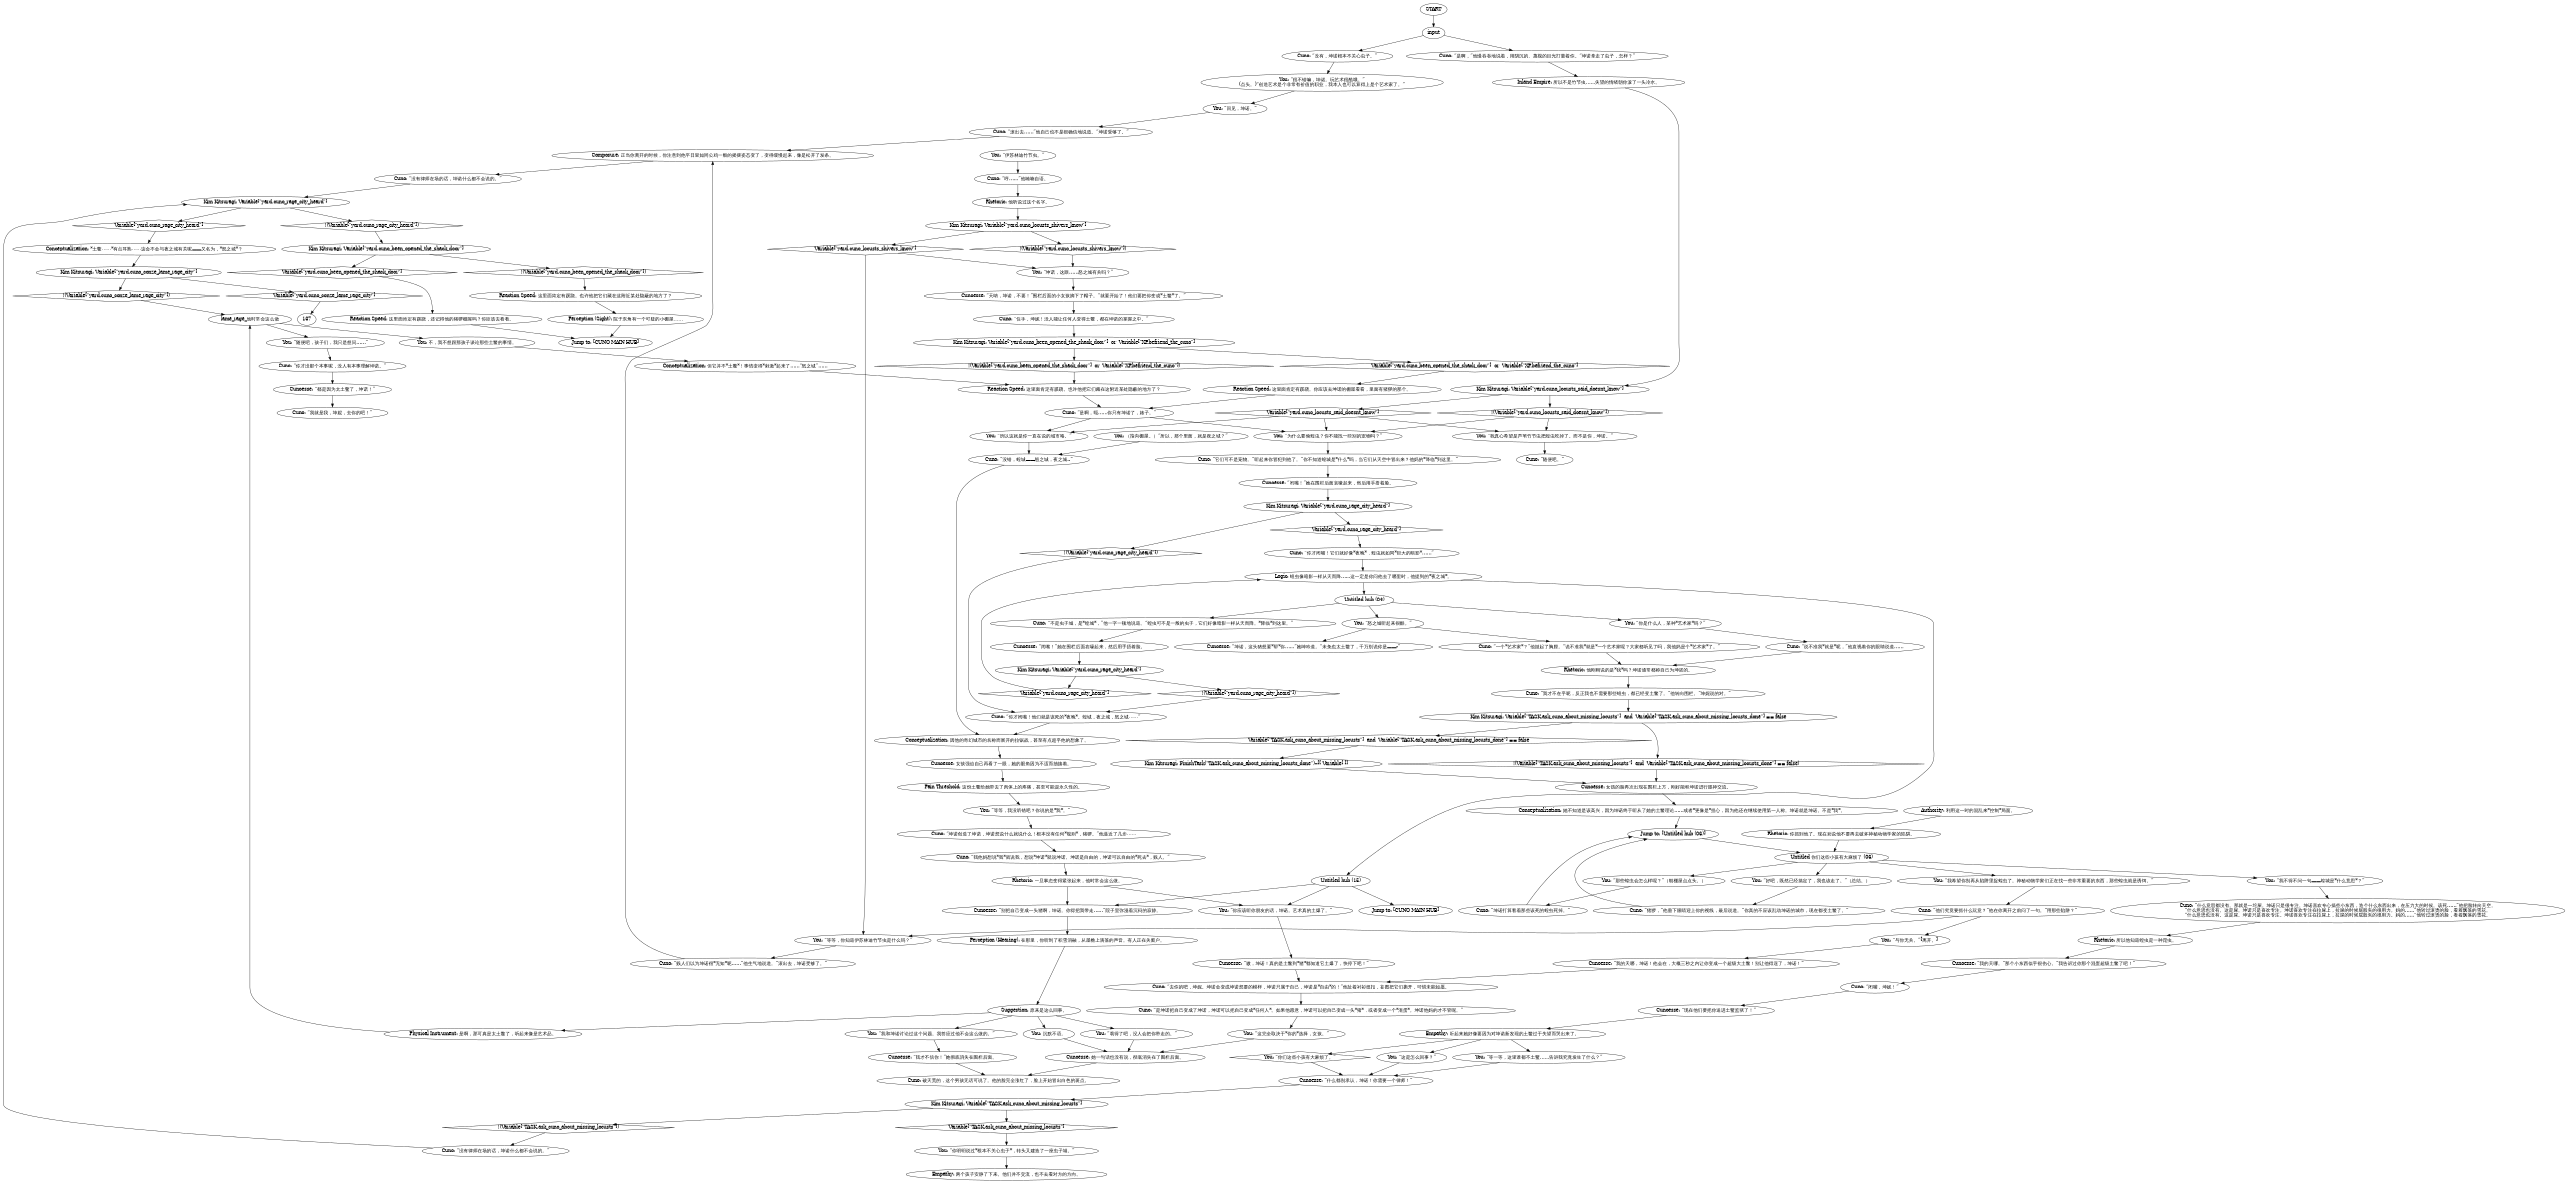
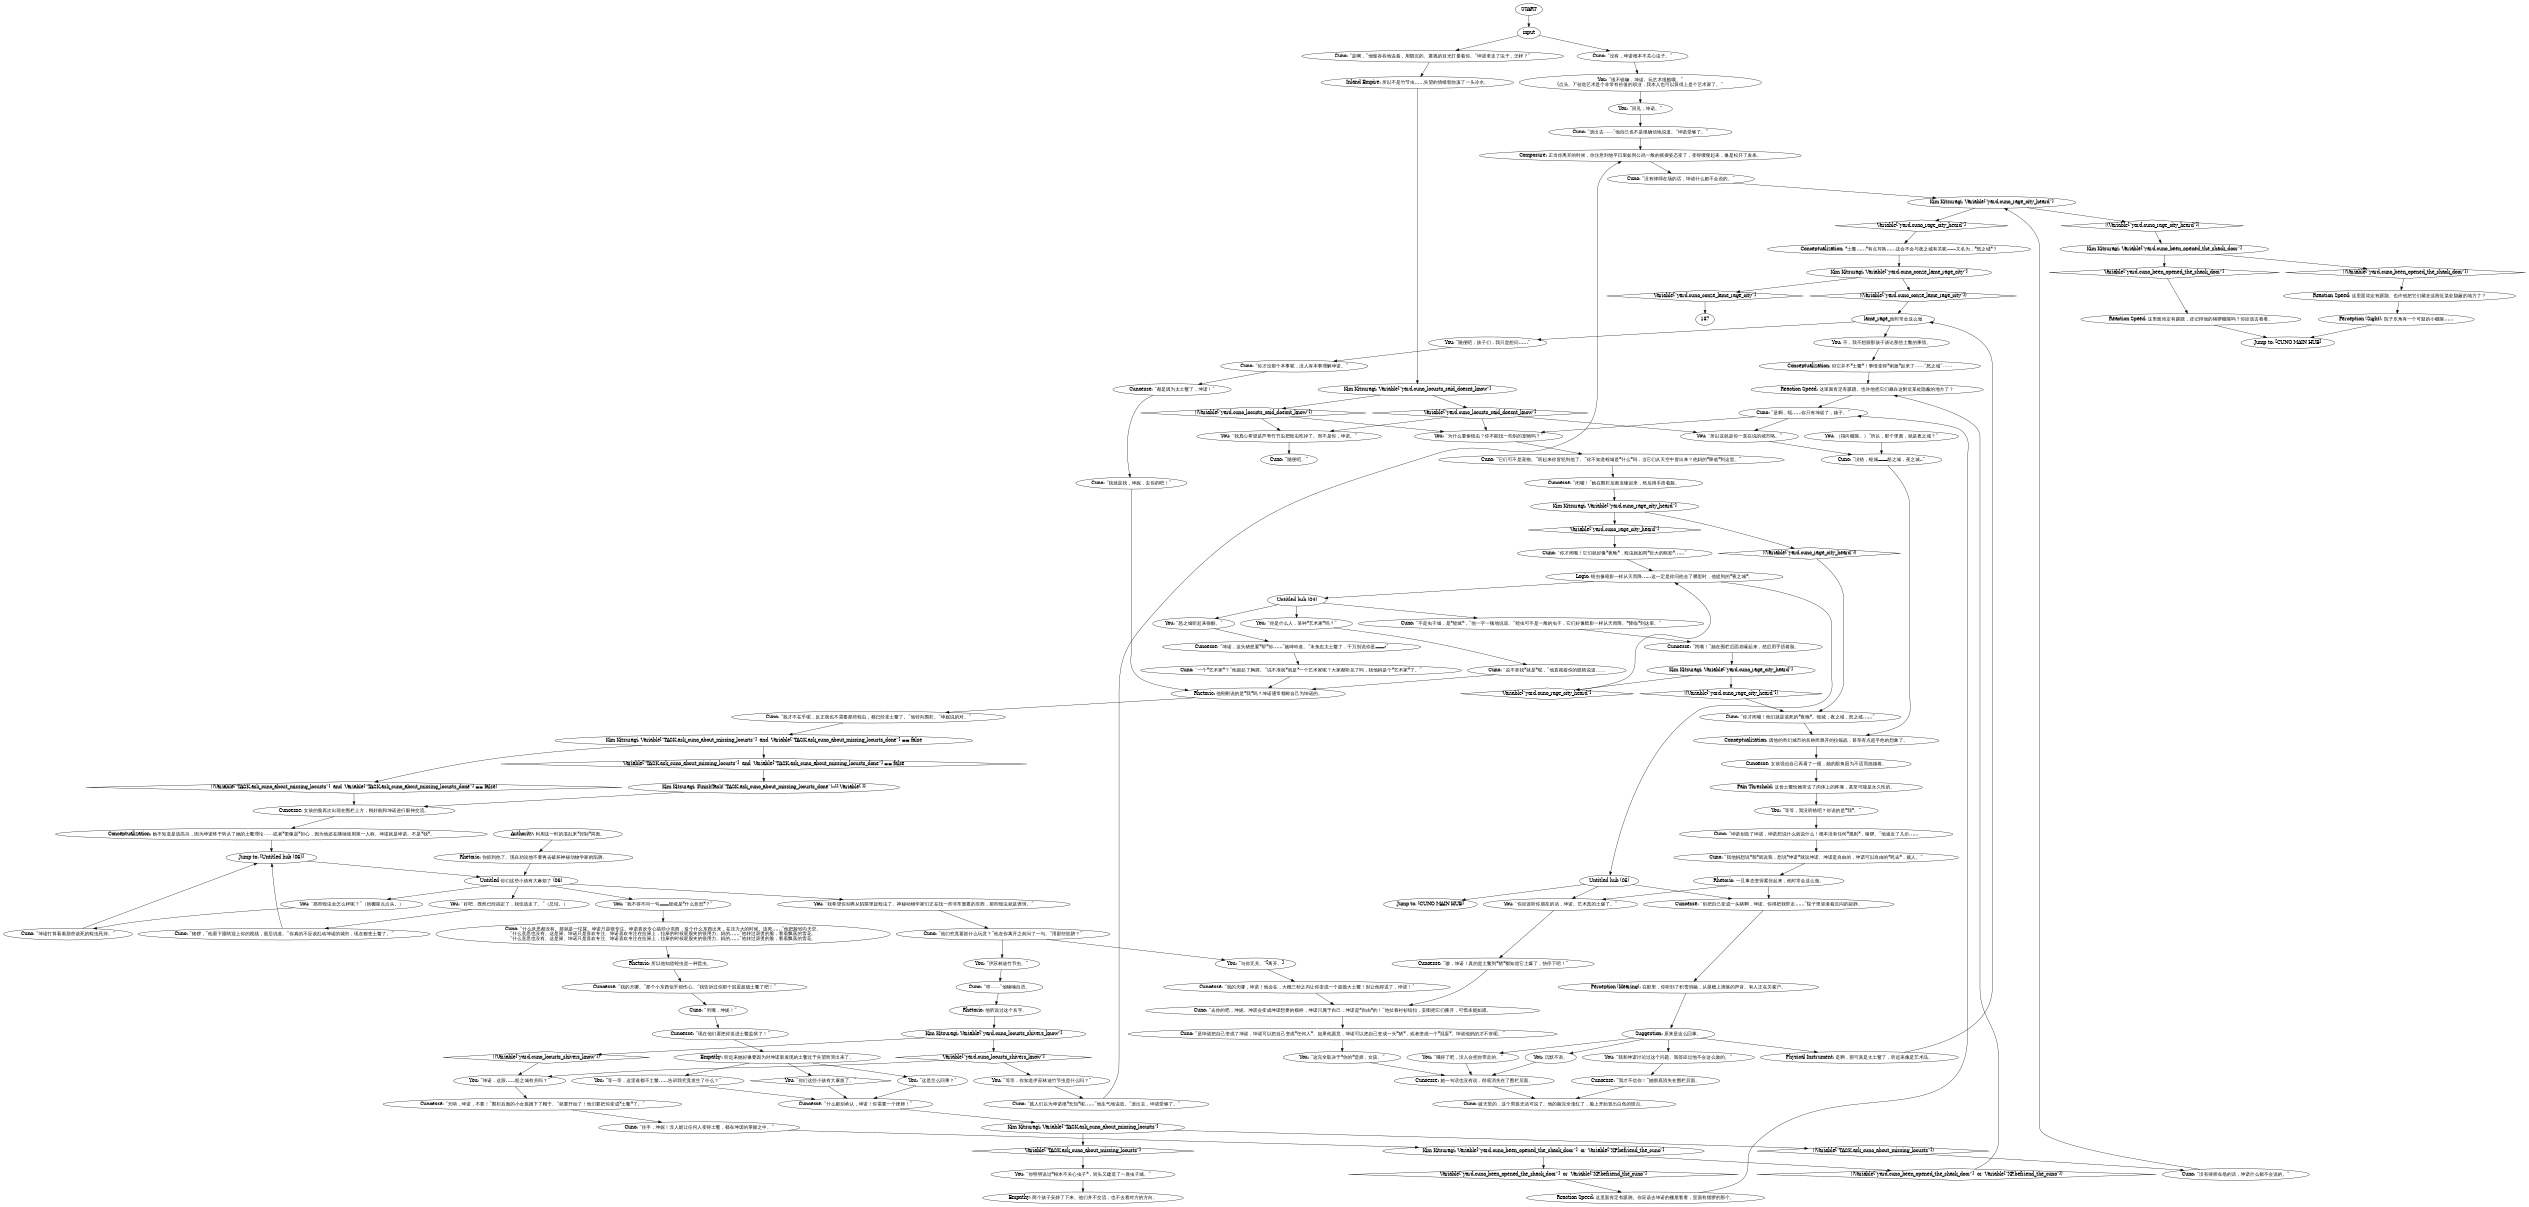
none -> (1131, 609)
(1481, 634) -> (1296, 657)
(1341, 881) -> (1609, 881)
(1436, 932) -> (1002, 947)
